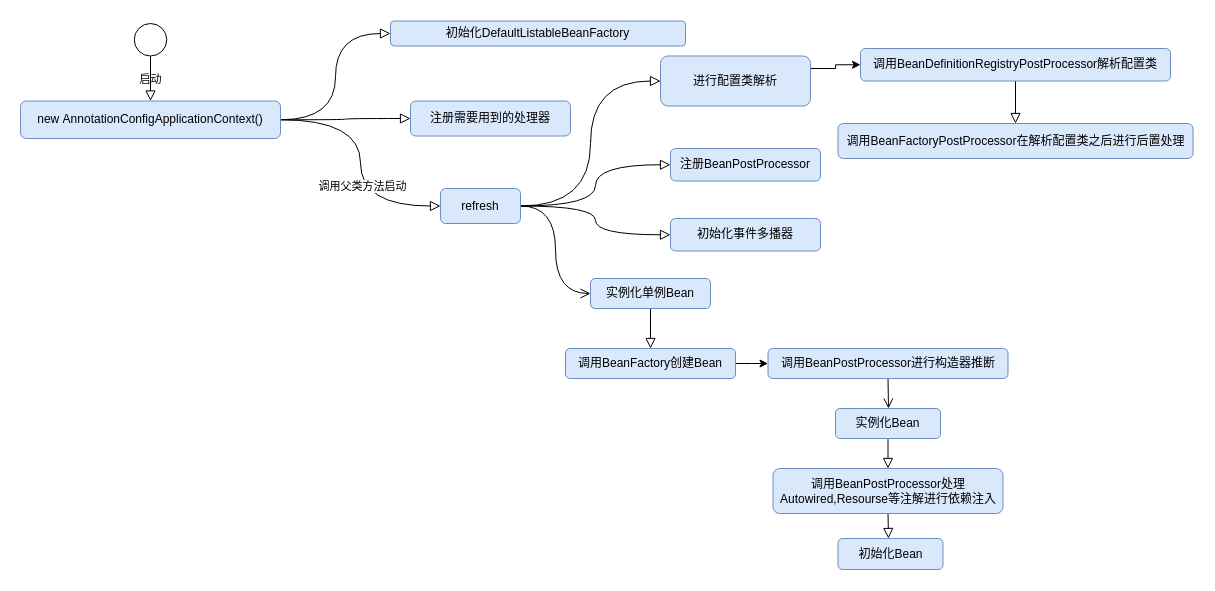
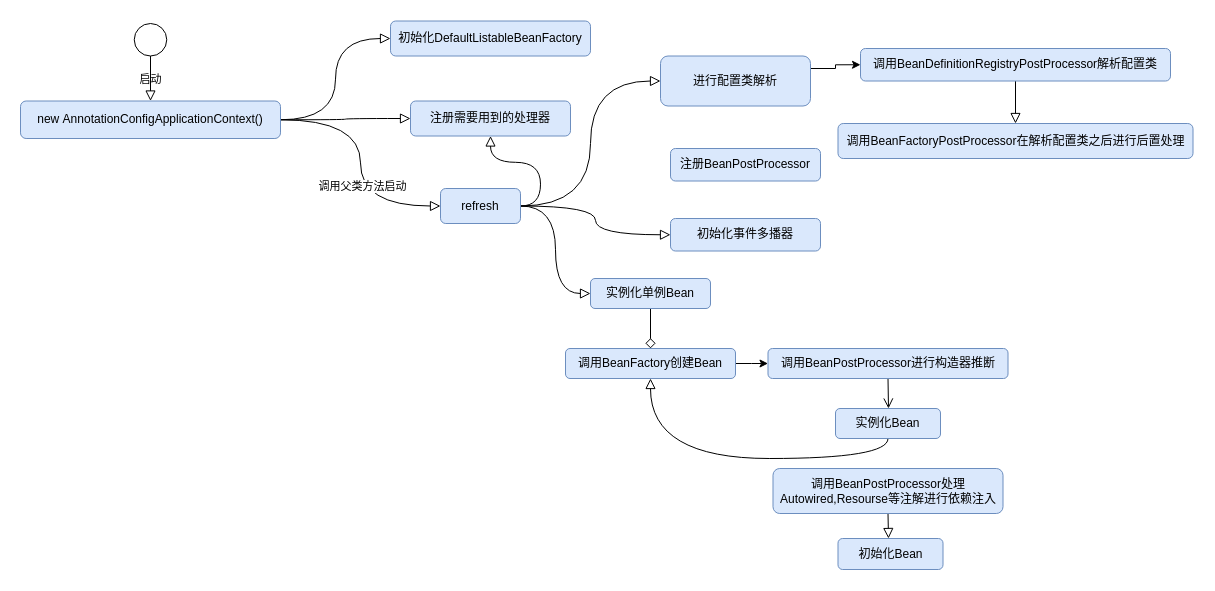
(538, 34) -> (491, 39)
(600, 176) -> (532, 166)
(567, 287) -> (564, 286)
(651, 337) -> (651, 337)
(888, 448) -> (752, 458)
